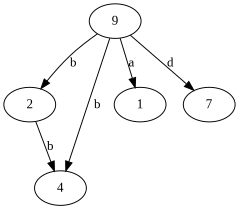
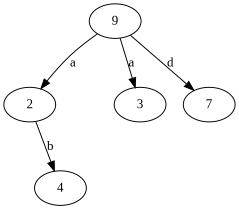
(73, 63) -> (73, 63)
(89, 100) -> none
(140, 105) -> (140, 105)
